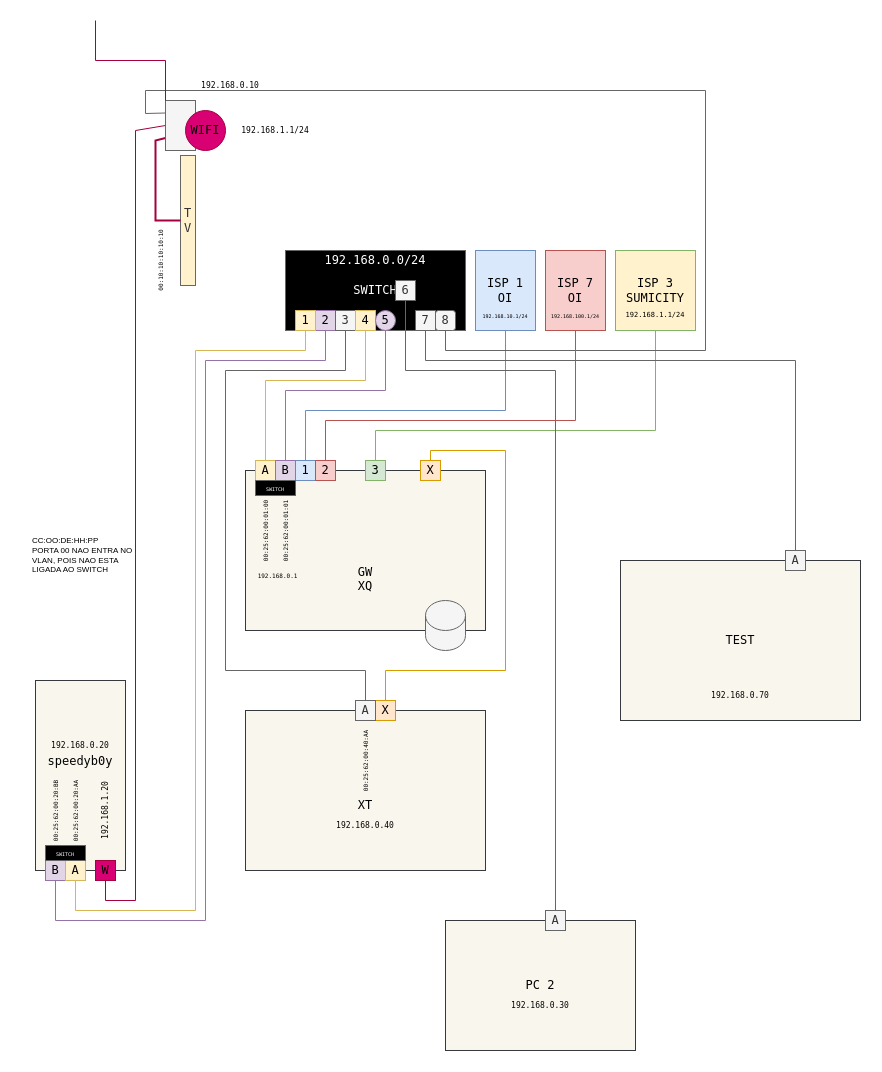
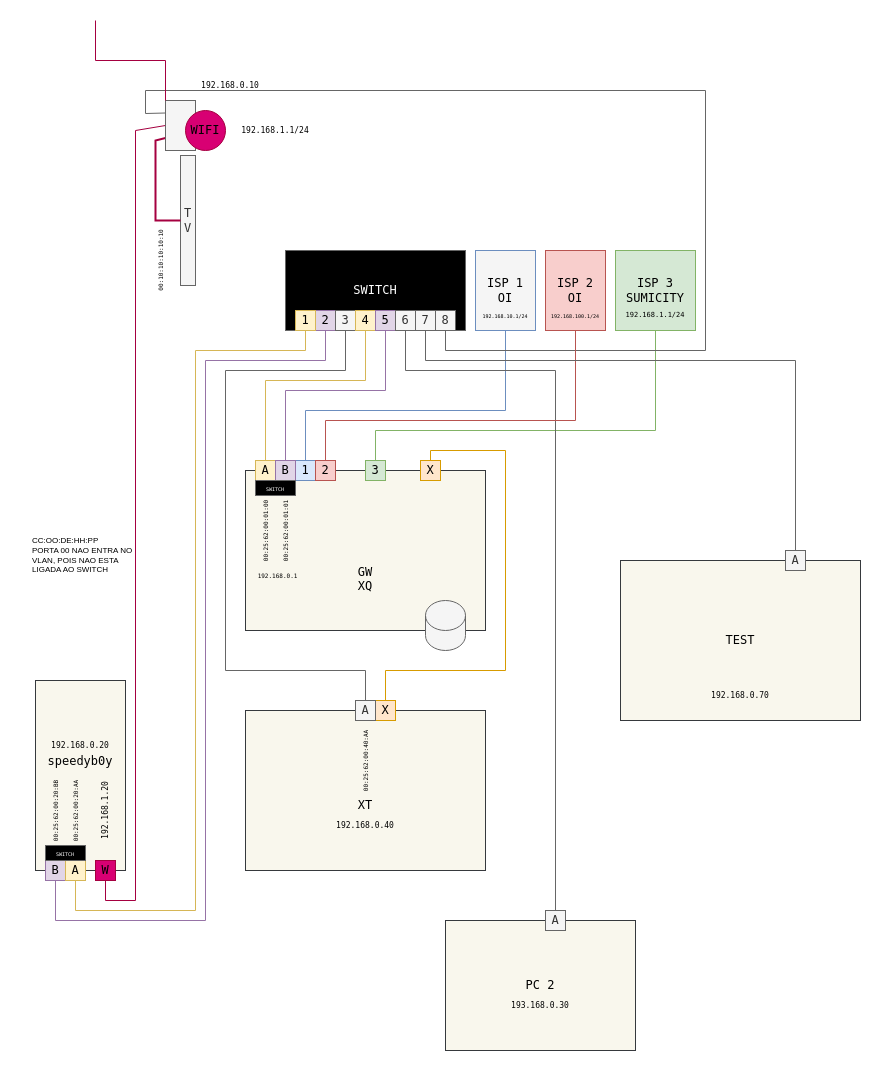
(188, 221) -> (188, 221)
(376, 261) -> none
(406, 291) -> (406, 321)
(506, 291) -> (506, 291)
(576, 291) -> (576, 291)
(656, 291) -> (656, 291)
(386, 321) -> (386, 321)
(446, 321) -> (446, 321)
(541, 1006) -> (541, 1006)
